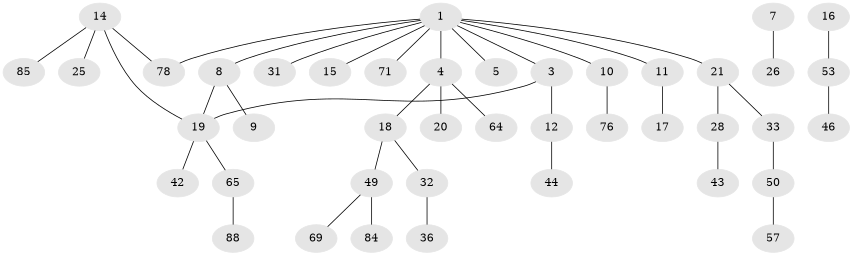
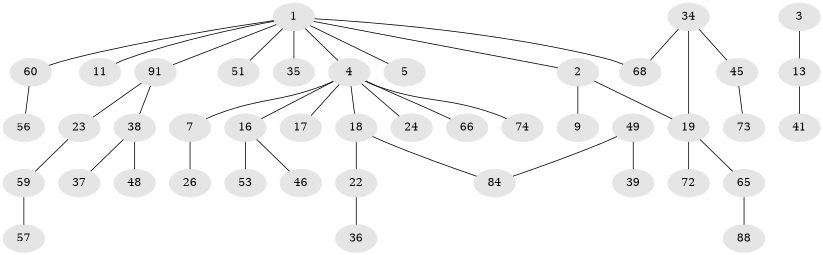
(100, 17) -> (689, 17)
(496, 45) -> none
(24, 72) -> none
(79, 72) -> (737, 72)
(164, 72) -> (640, 72)
(219, 72) -> (578, 72)
(275, 72) -> (239, 72)
(330, 72) -> (294, 72)
(385, 72) -> none
(607, 72) -> (31, 72)
(718, 72) -> (155, 72)
none -> (270, 100)
none -> (297, 100)
(375, 100) -> none
(662, 100) -> (325, 100)
(829, 100) -> (273, 155)
(441, 128) -> (412, 128)
(496, 128) -> (467, 128)
none -> (522, 128)
(552, 128) -> (799, 72)
(607, 128) -> (24, 128)
(718, 128) -> (135, 128)
none -> (744, 128)
(773, 128) -> (79, 128)
(379, 155) -> (424, 157)
none -> (79, 183)
(178, 183) -> (689, 183)
(427, 183) -> (356, 183)
(552, 183) -> (799, 128)
(718, 183) -> (135, 183)
(773, 183) -> (24, 183)
(316, 239) -> (633, 183)
